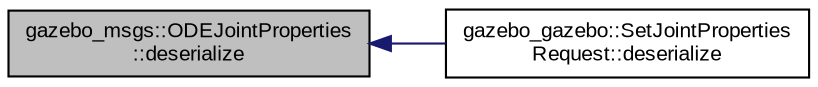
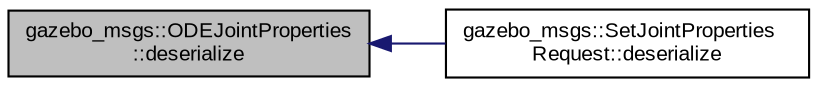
(628, 44) -> (628, 44)
